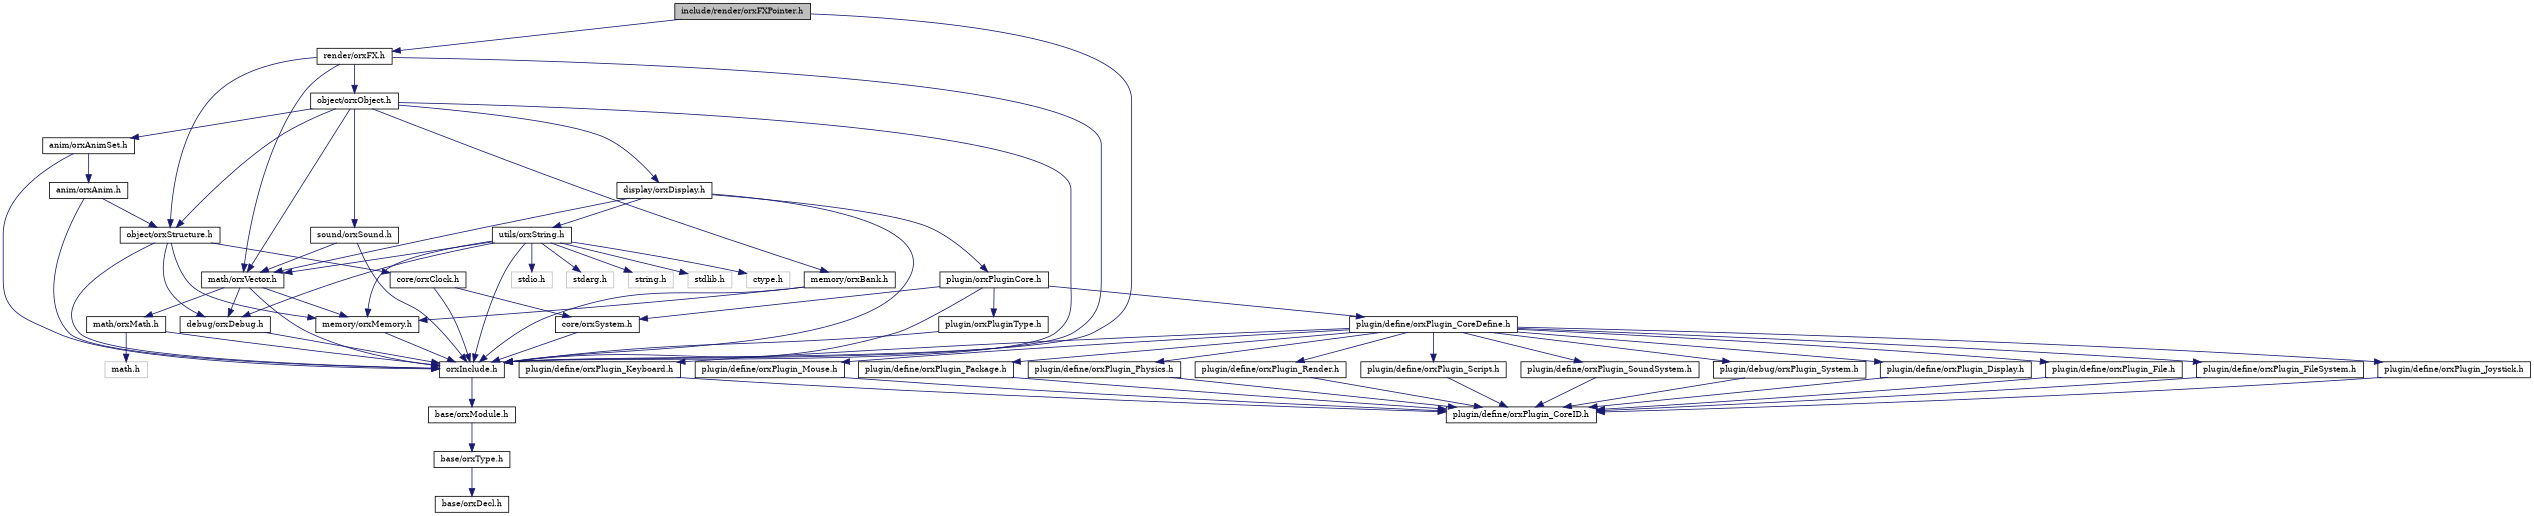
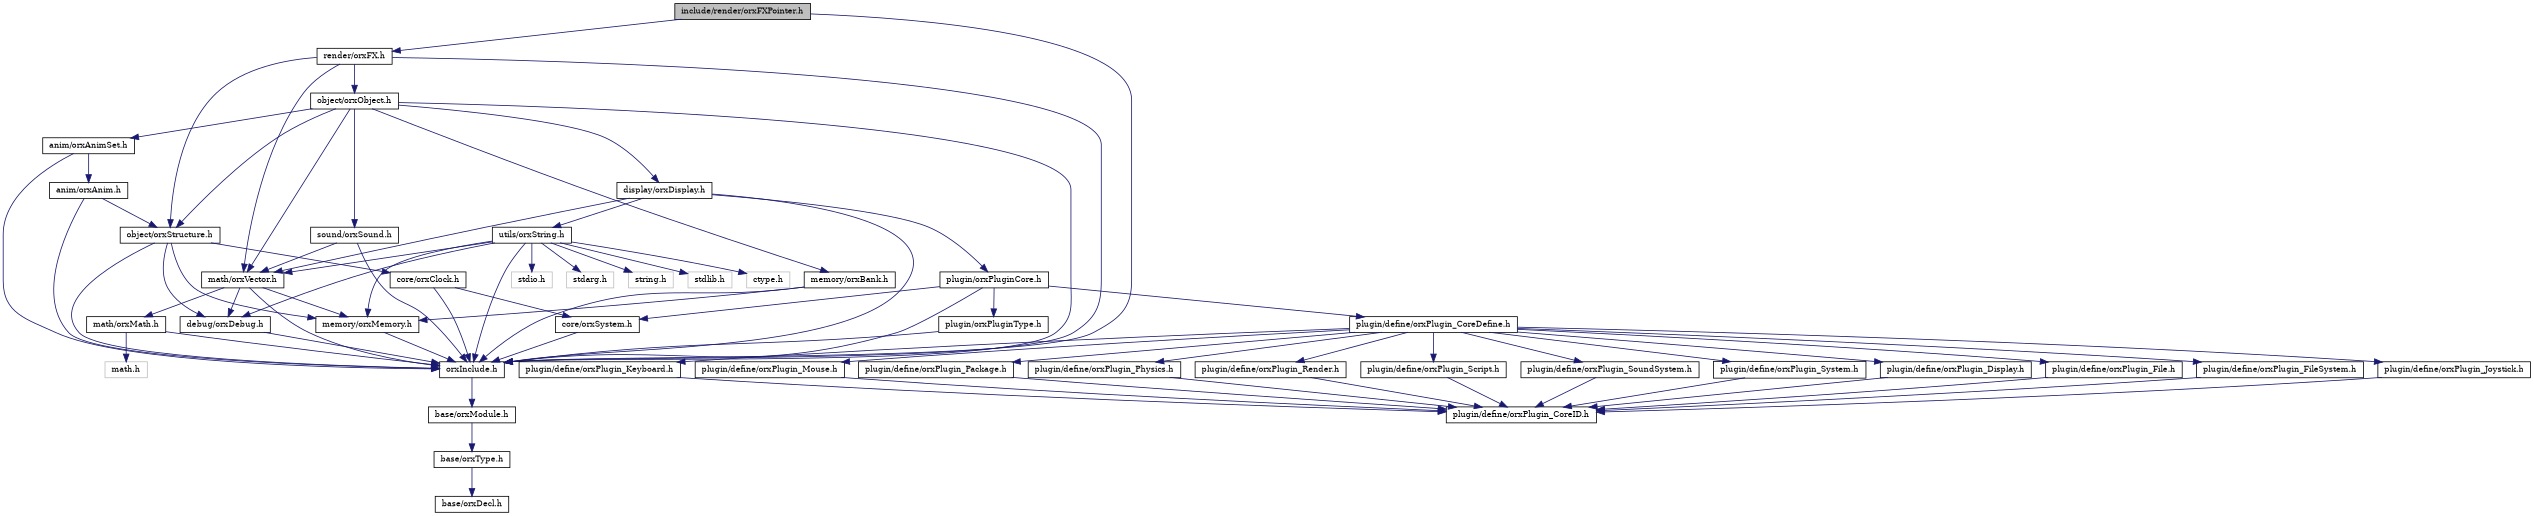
(1790, 370) -> (1790, 370)
